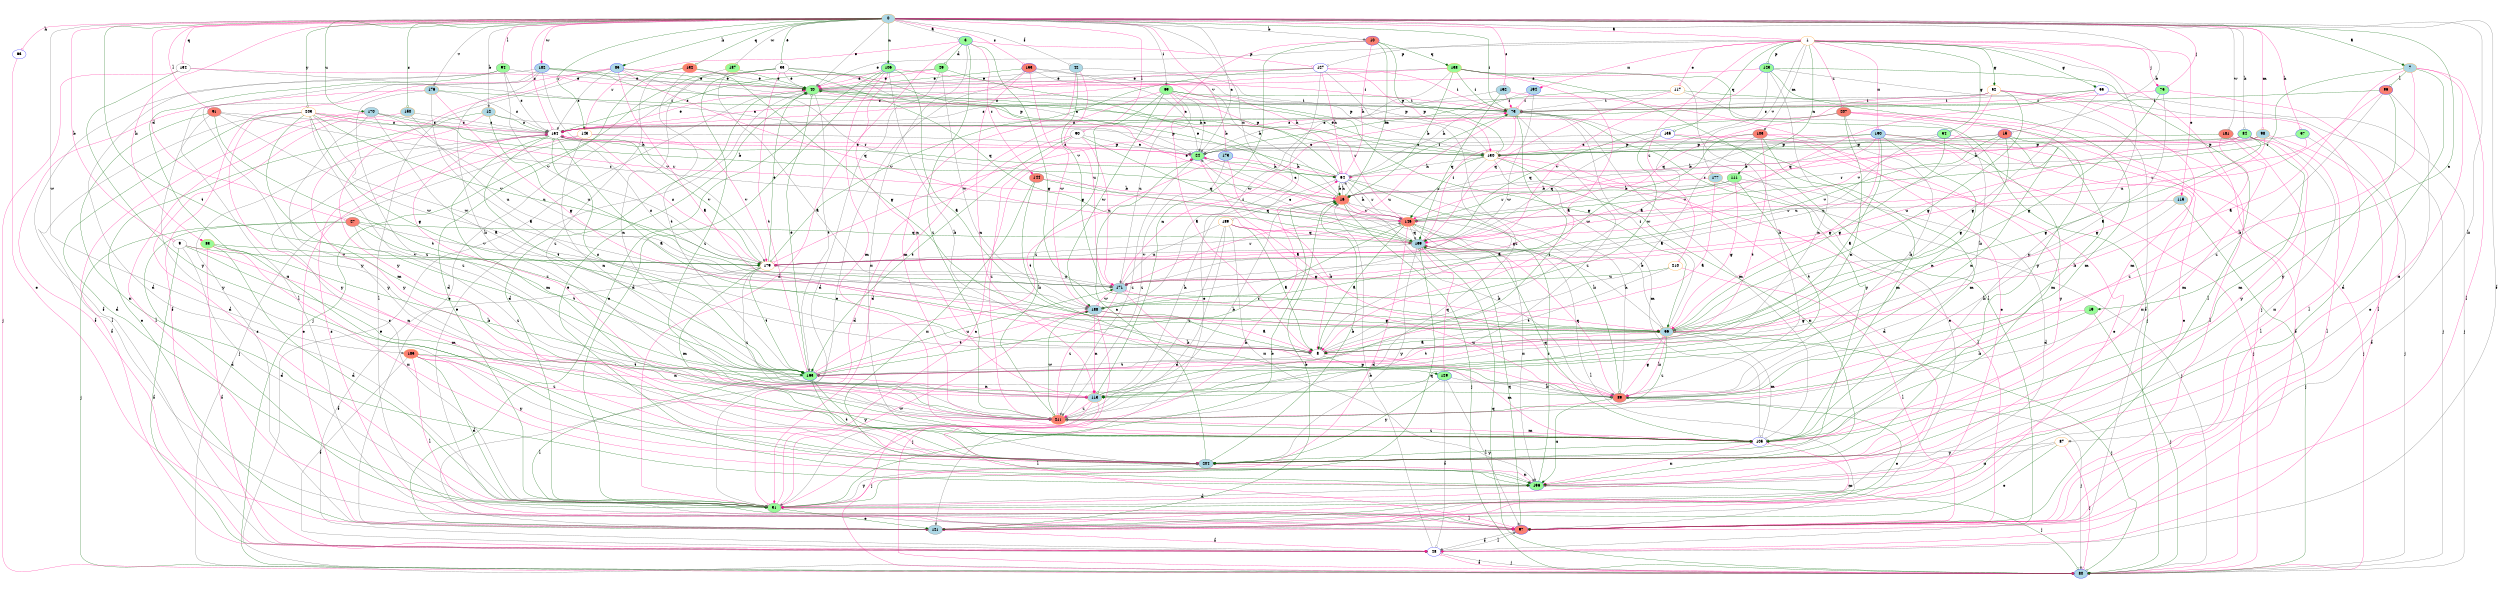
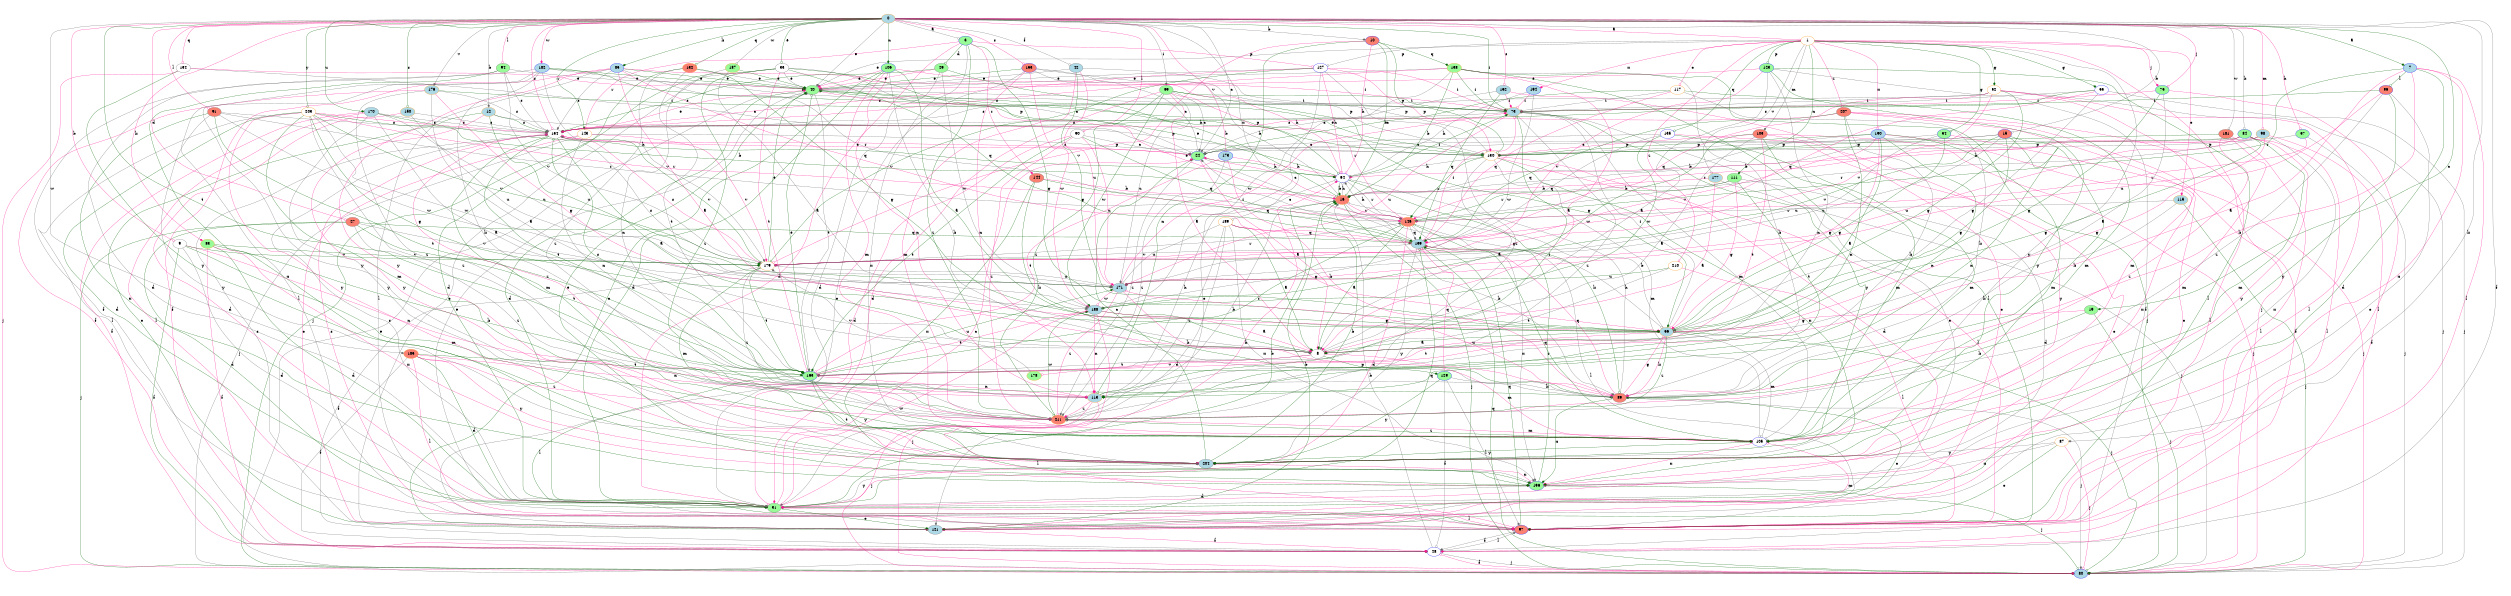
(19, 54) -> none
(2410, 68) -> (2410, 68)
none -> (1034, 376)
